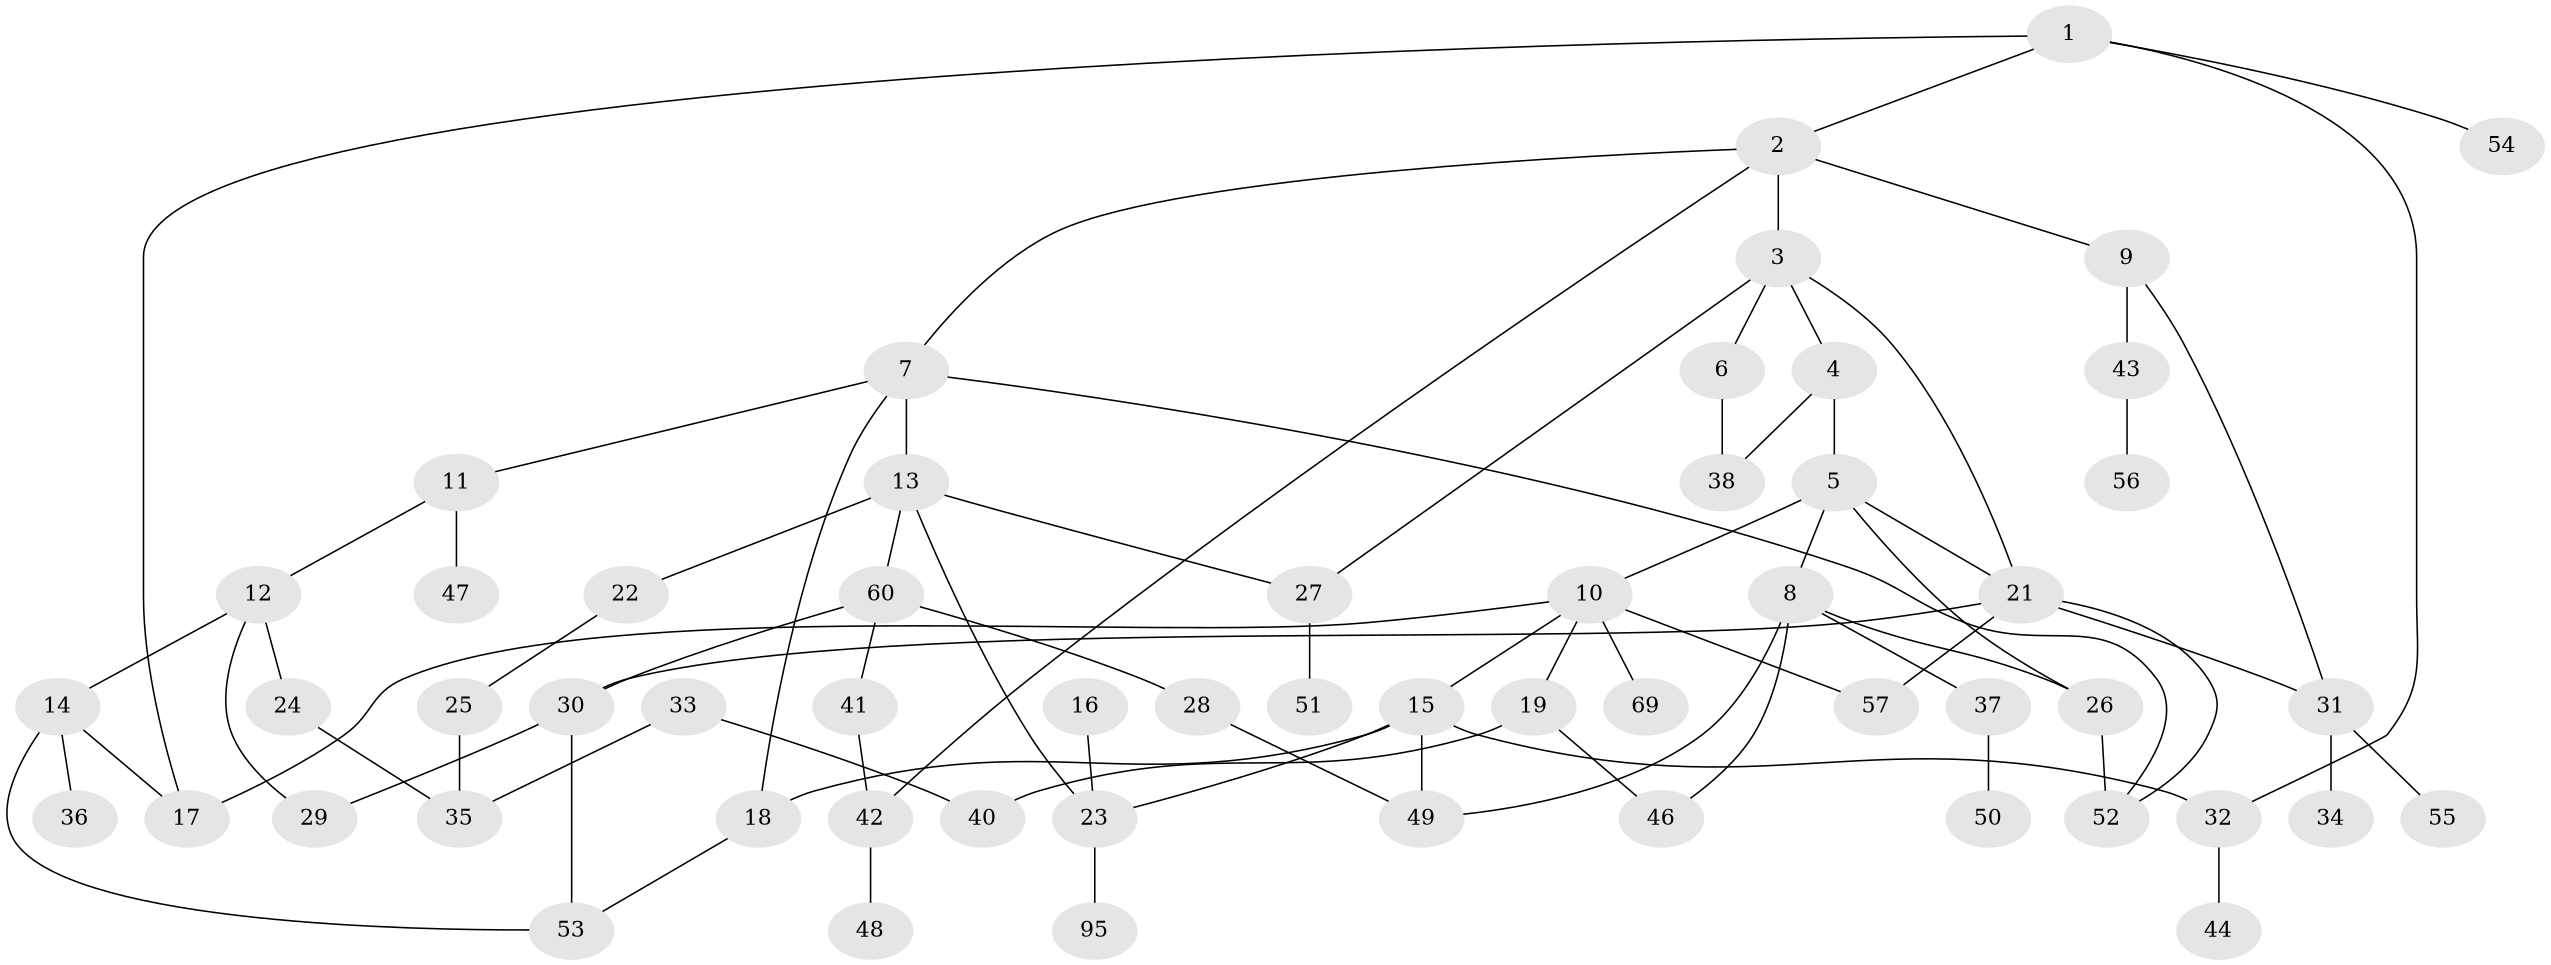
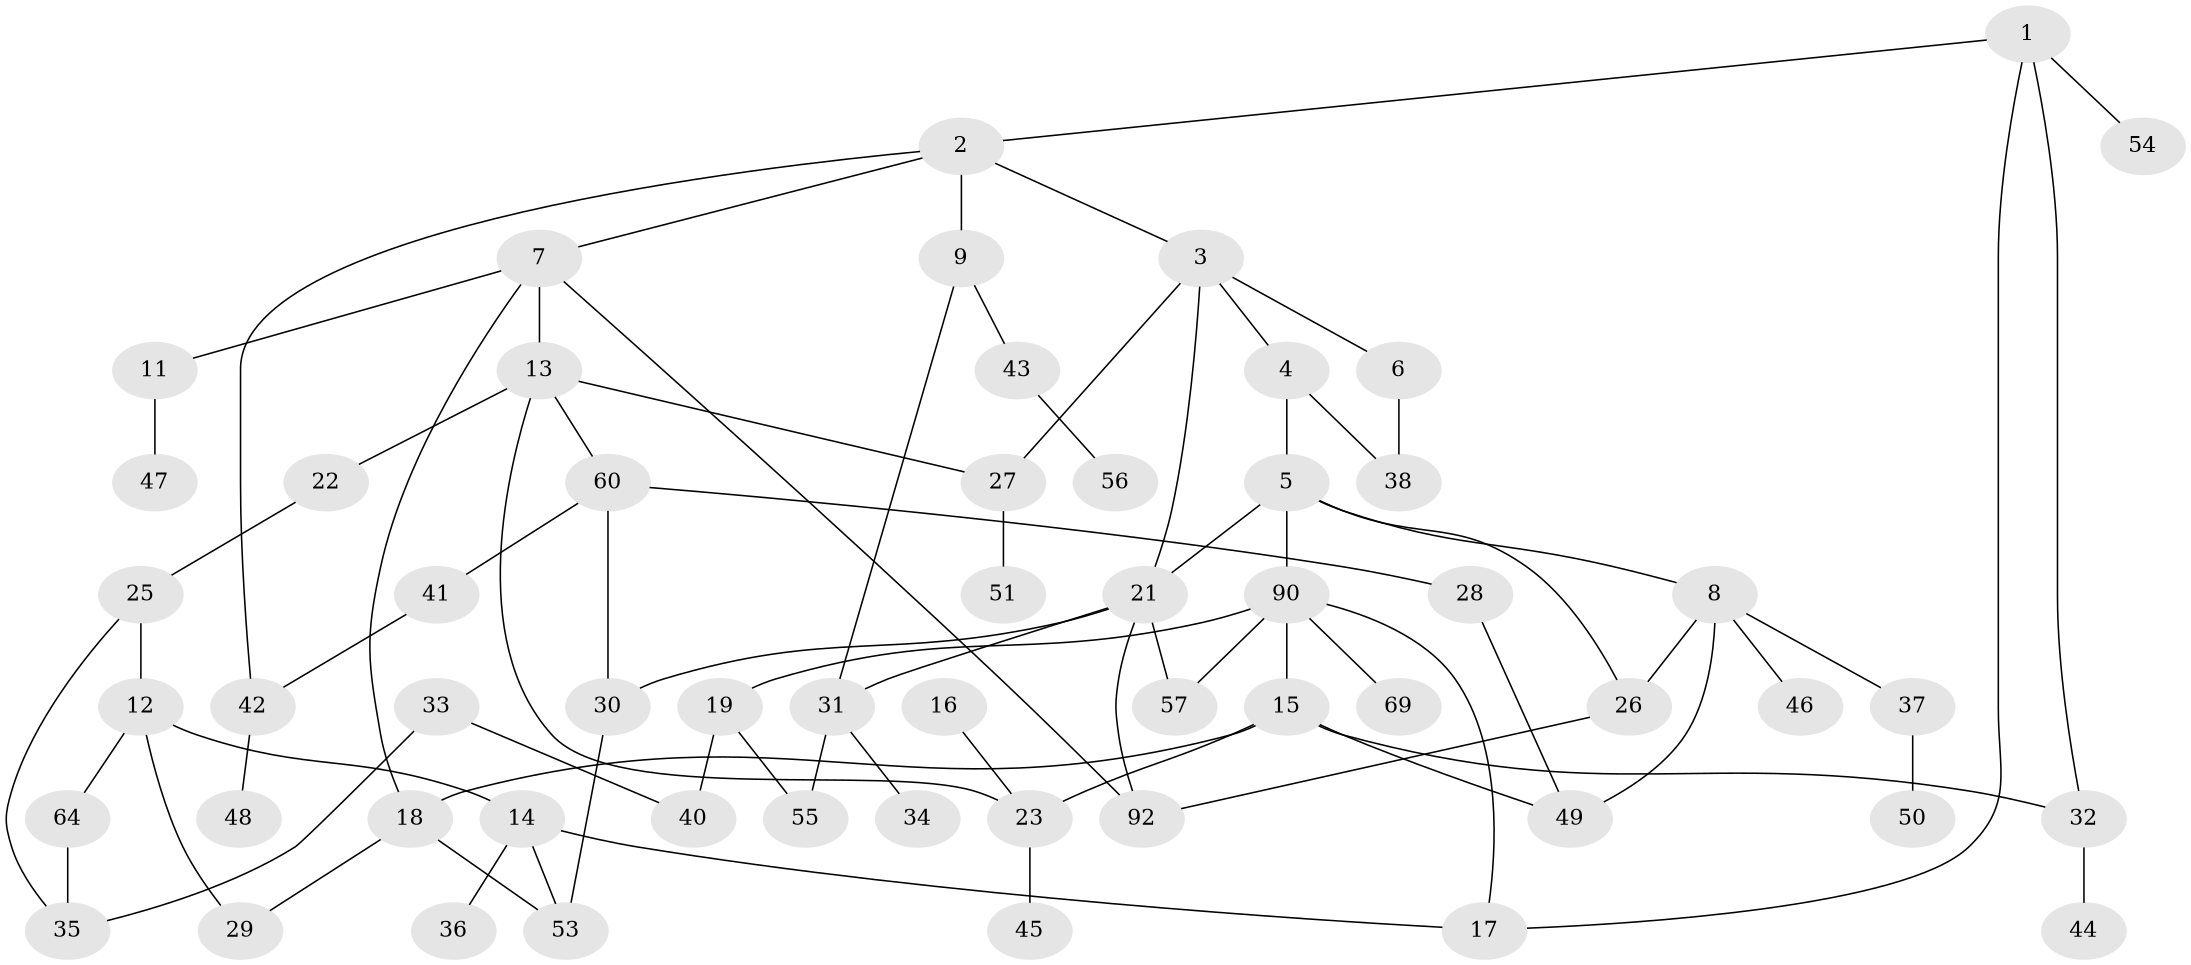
(358, 539) -> (141, 651)
(1590, 595) -> (1287, 595)
(288, 707) -> (68, 819)
(445, 765) -> (325, 875)
(1606, 770) -> (767, 768)
(2107, 819) -> (1142, 819)
(1095, 931) -> (1030, 931)
